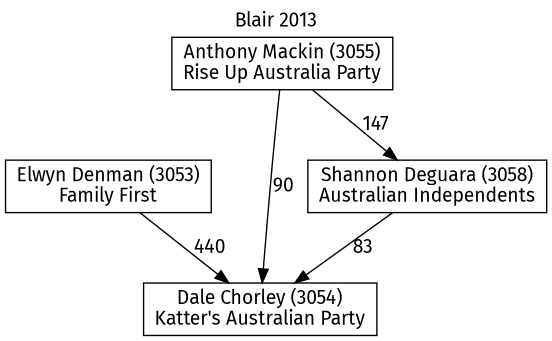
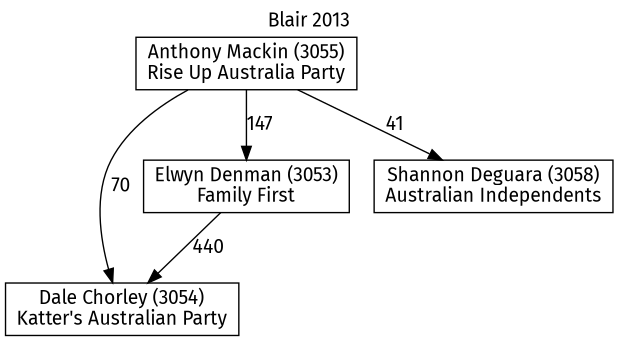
none -> (246, 118)
(376, 125) -> (395, 125)
(284, 186) -> (121, 186)
(349, 244) -> none
